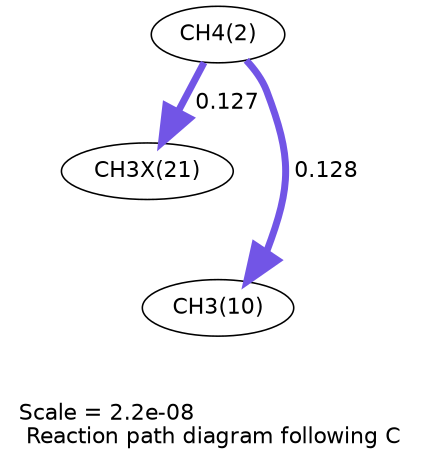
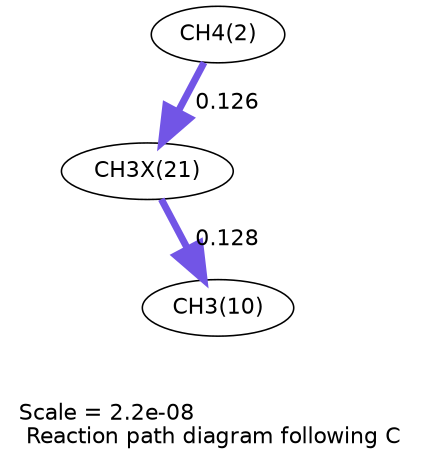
(224, 103) -> (224, 103)
(284, 153) -> (174, 224)
